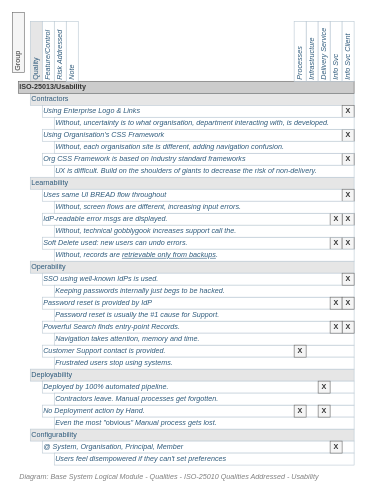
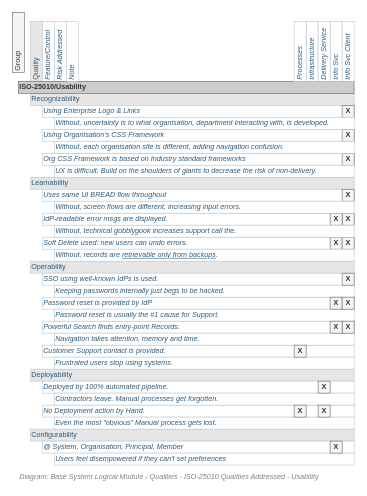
(55, 87) -> (55, 87)
(54, 99) -> (58, 99)
